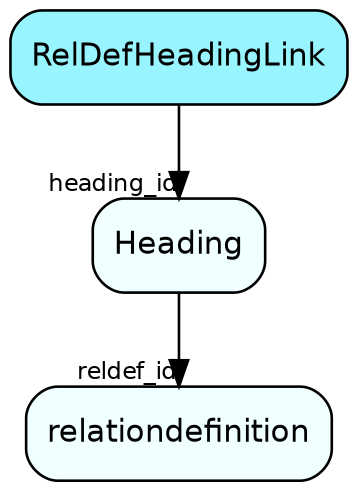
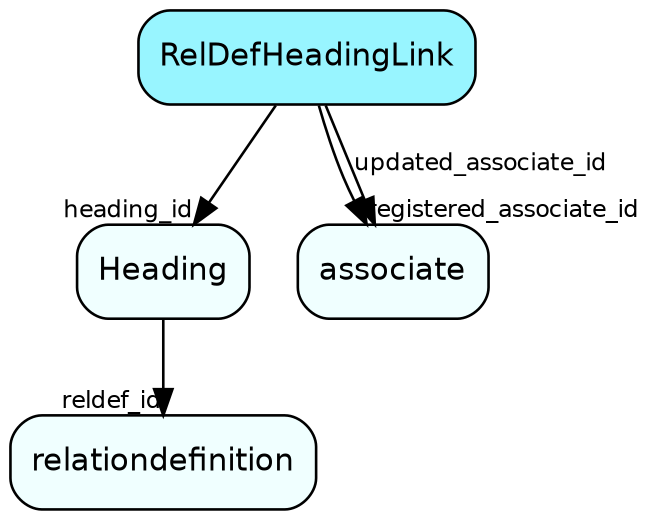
none -> (393, 272)
